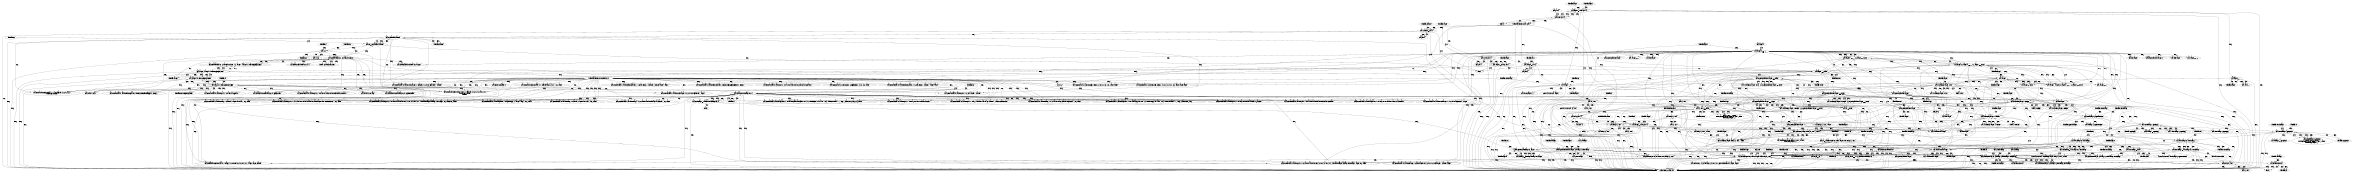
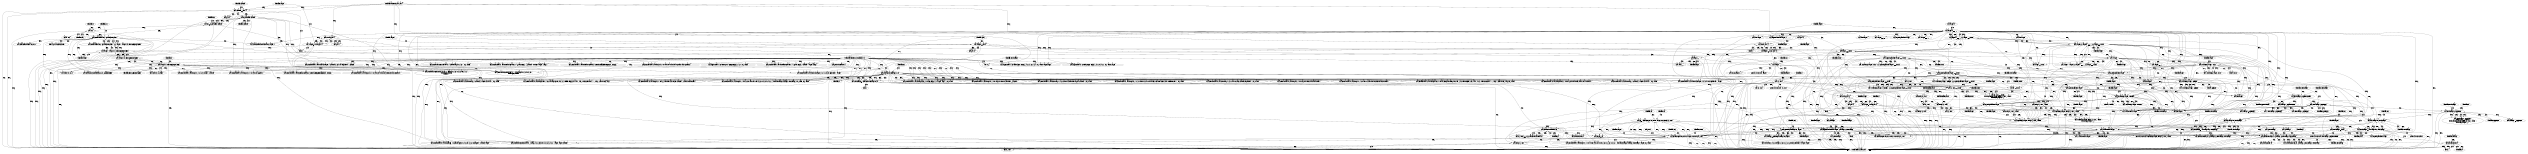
(1542, 21) -> (1070, 36)
(267, 93) -> none
